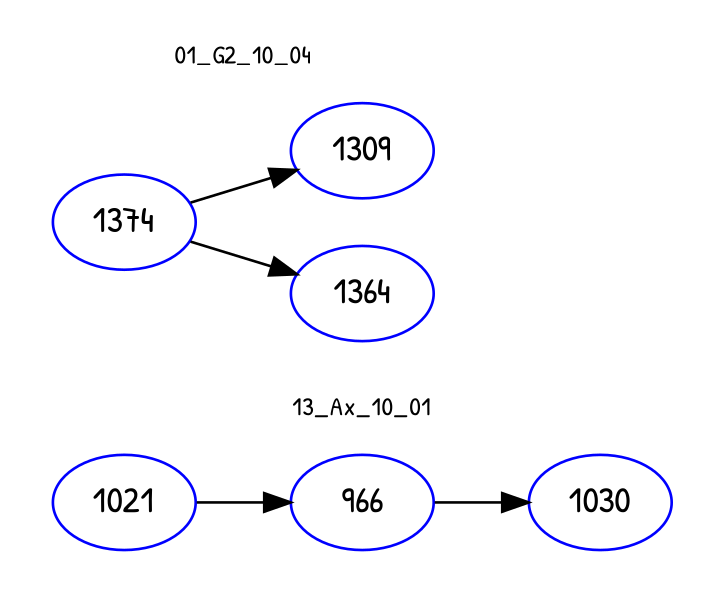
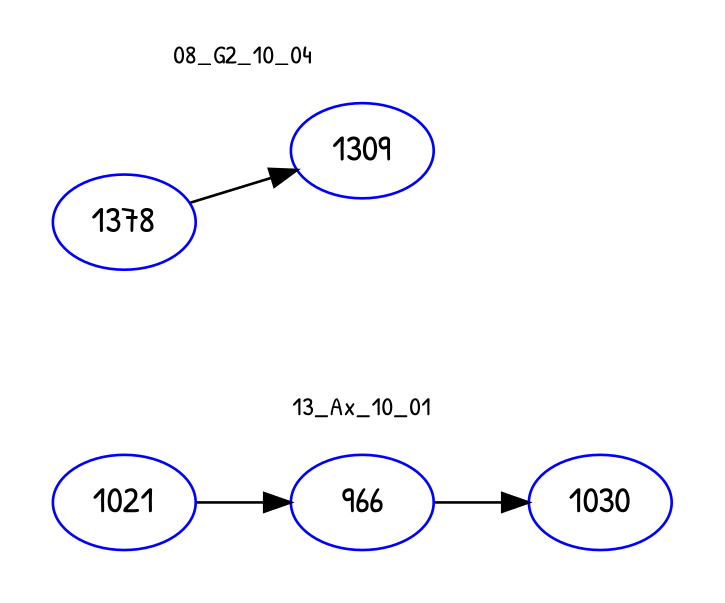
(243, 57) -> (243, 57)
(124, 222) -> (124, 222)
(362, 294) -> none
